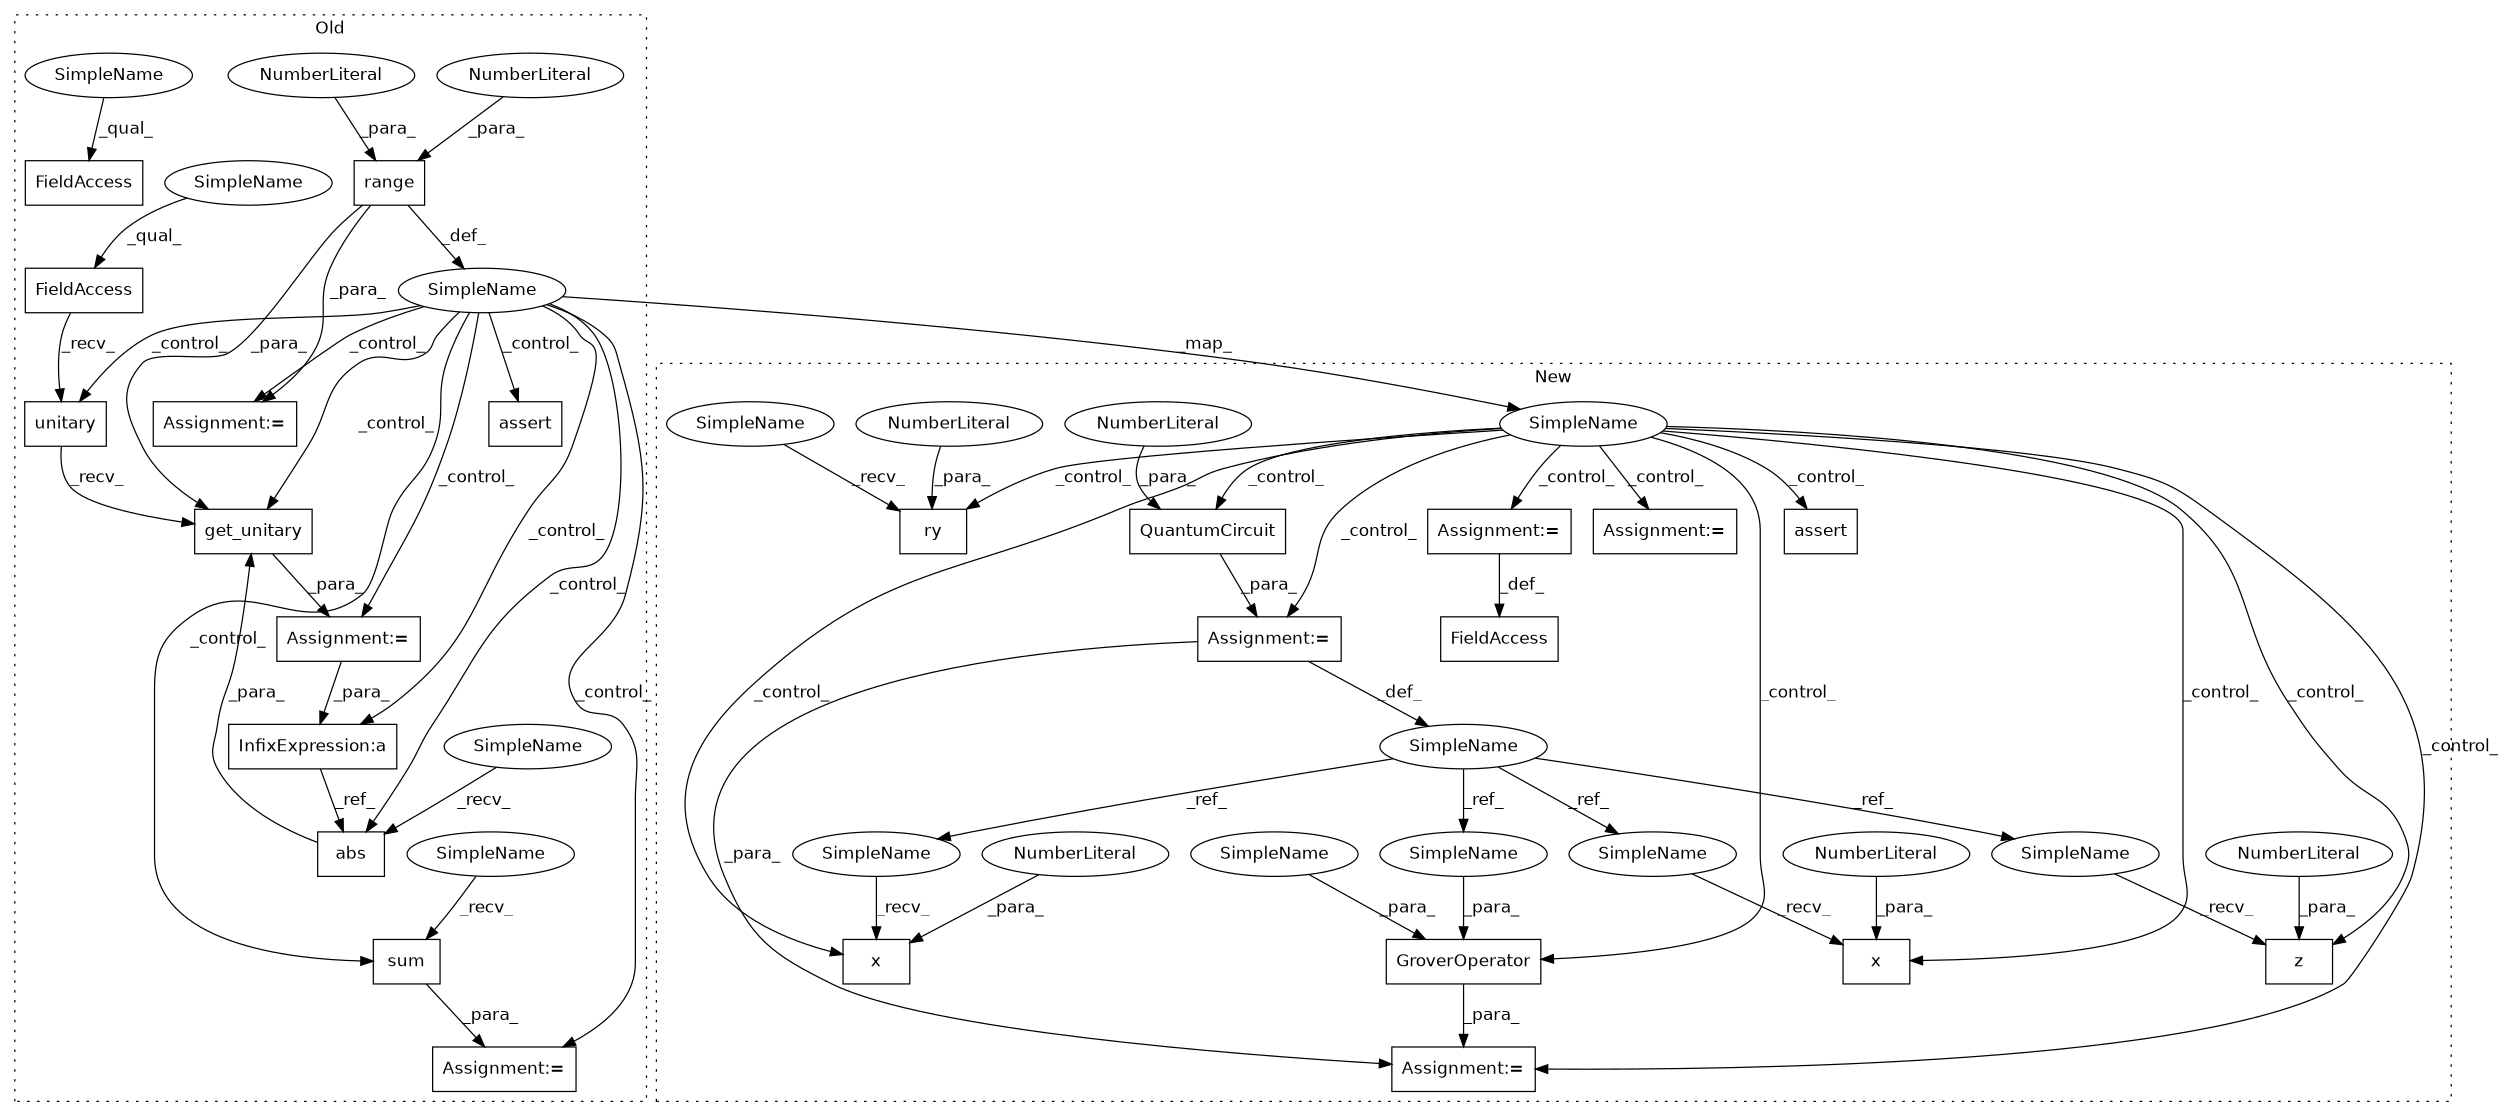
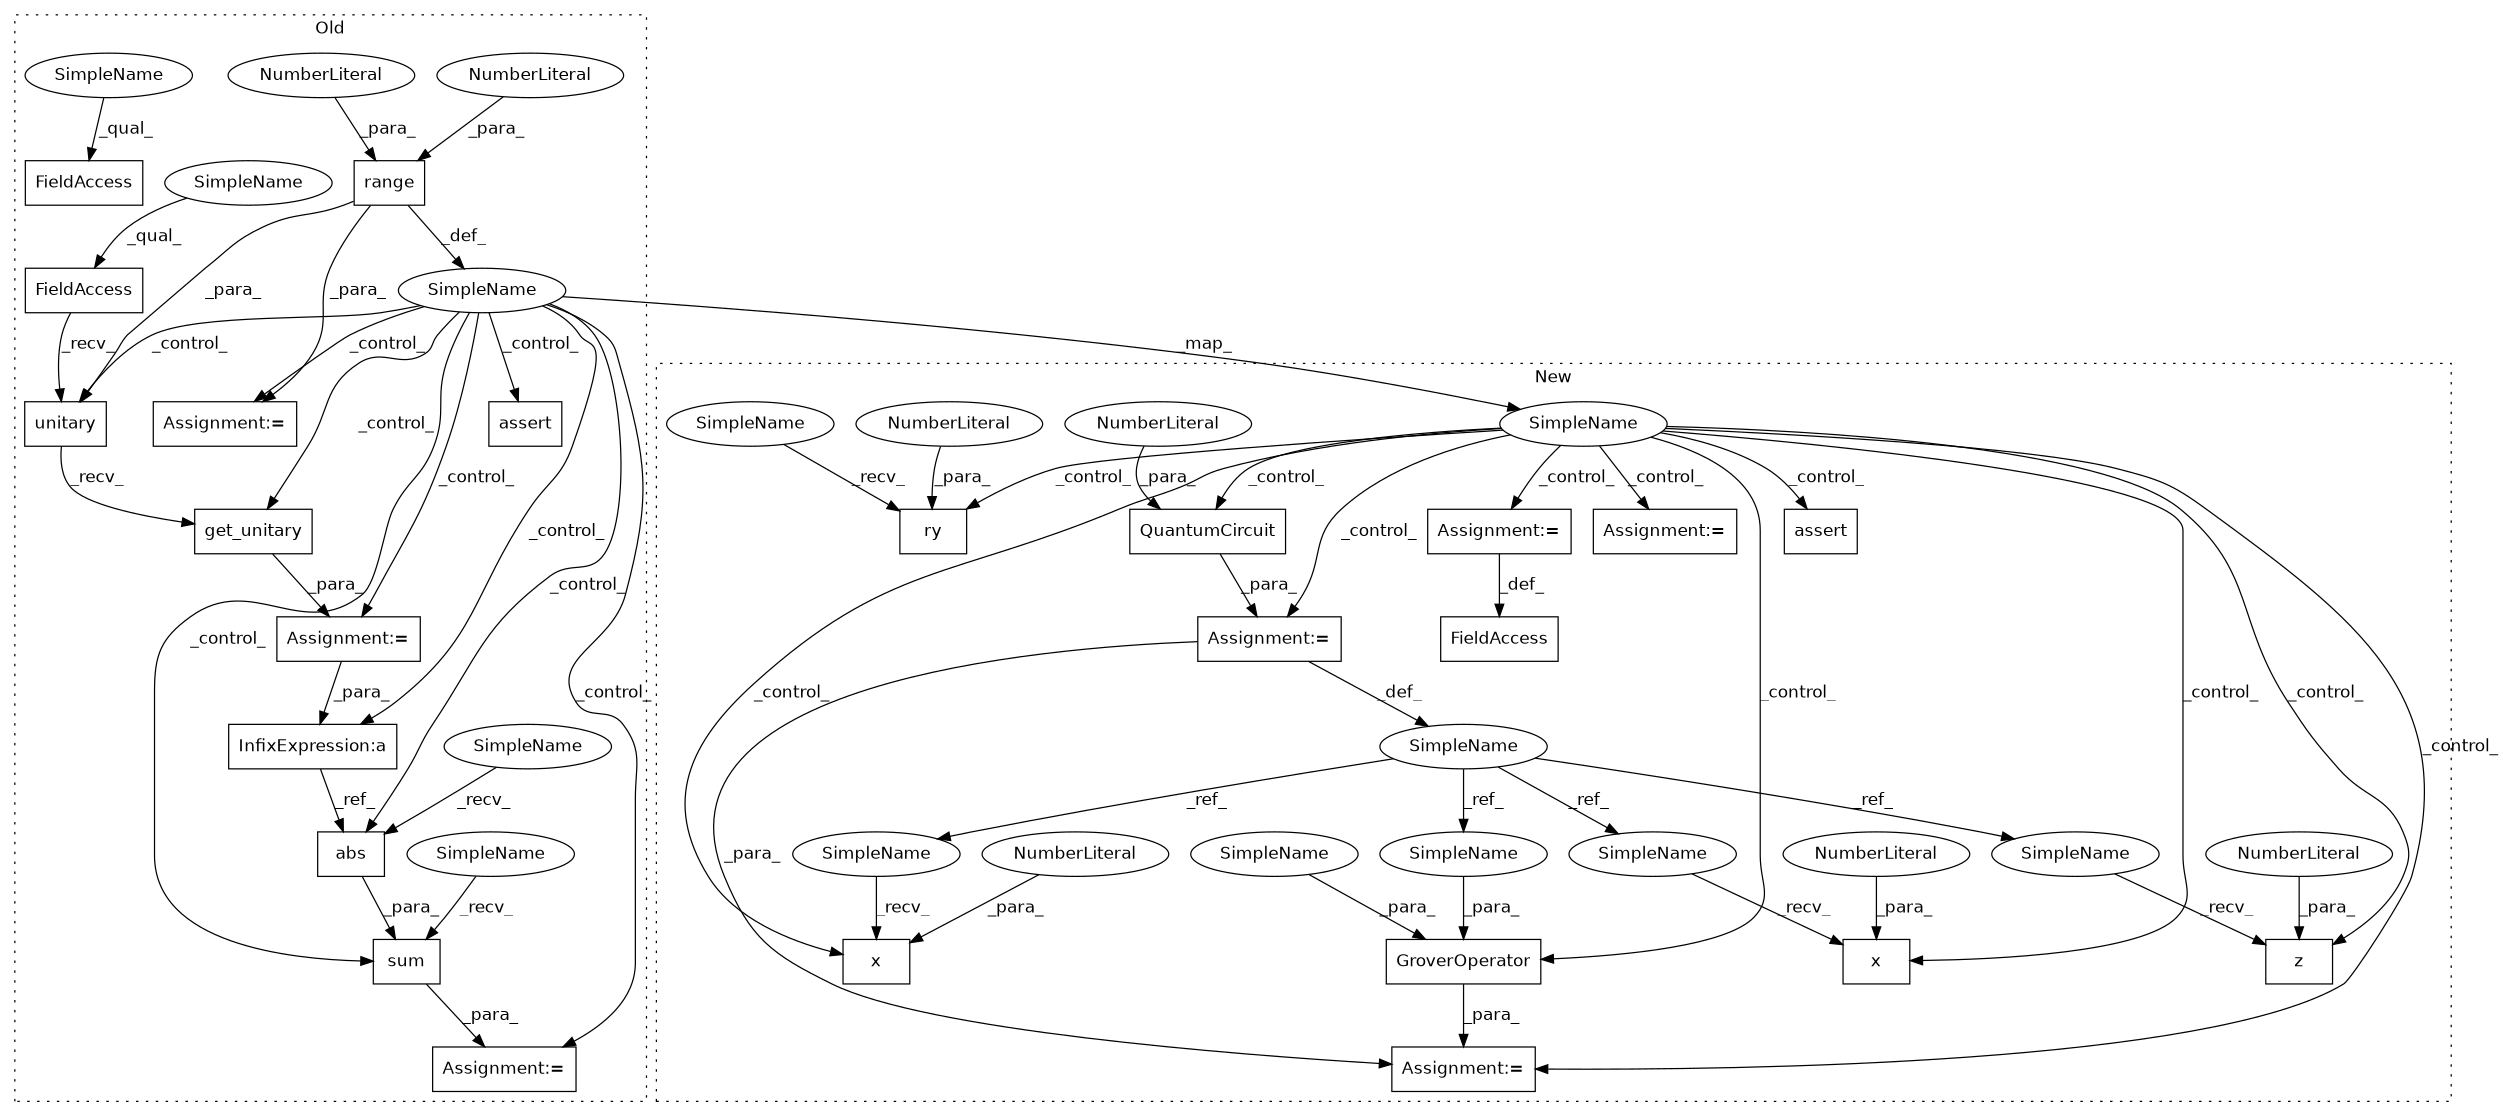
(200, 357) -> (203, 270)
(217, 729) -> (376, 902)
